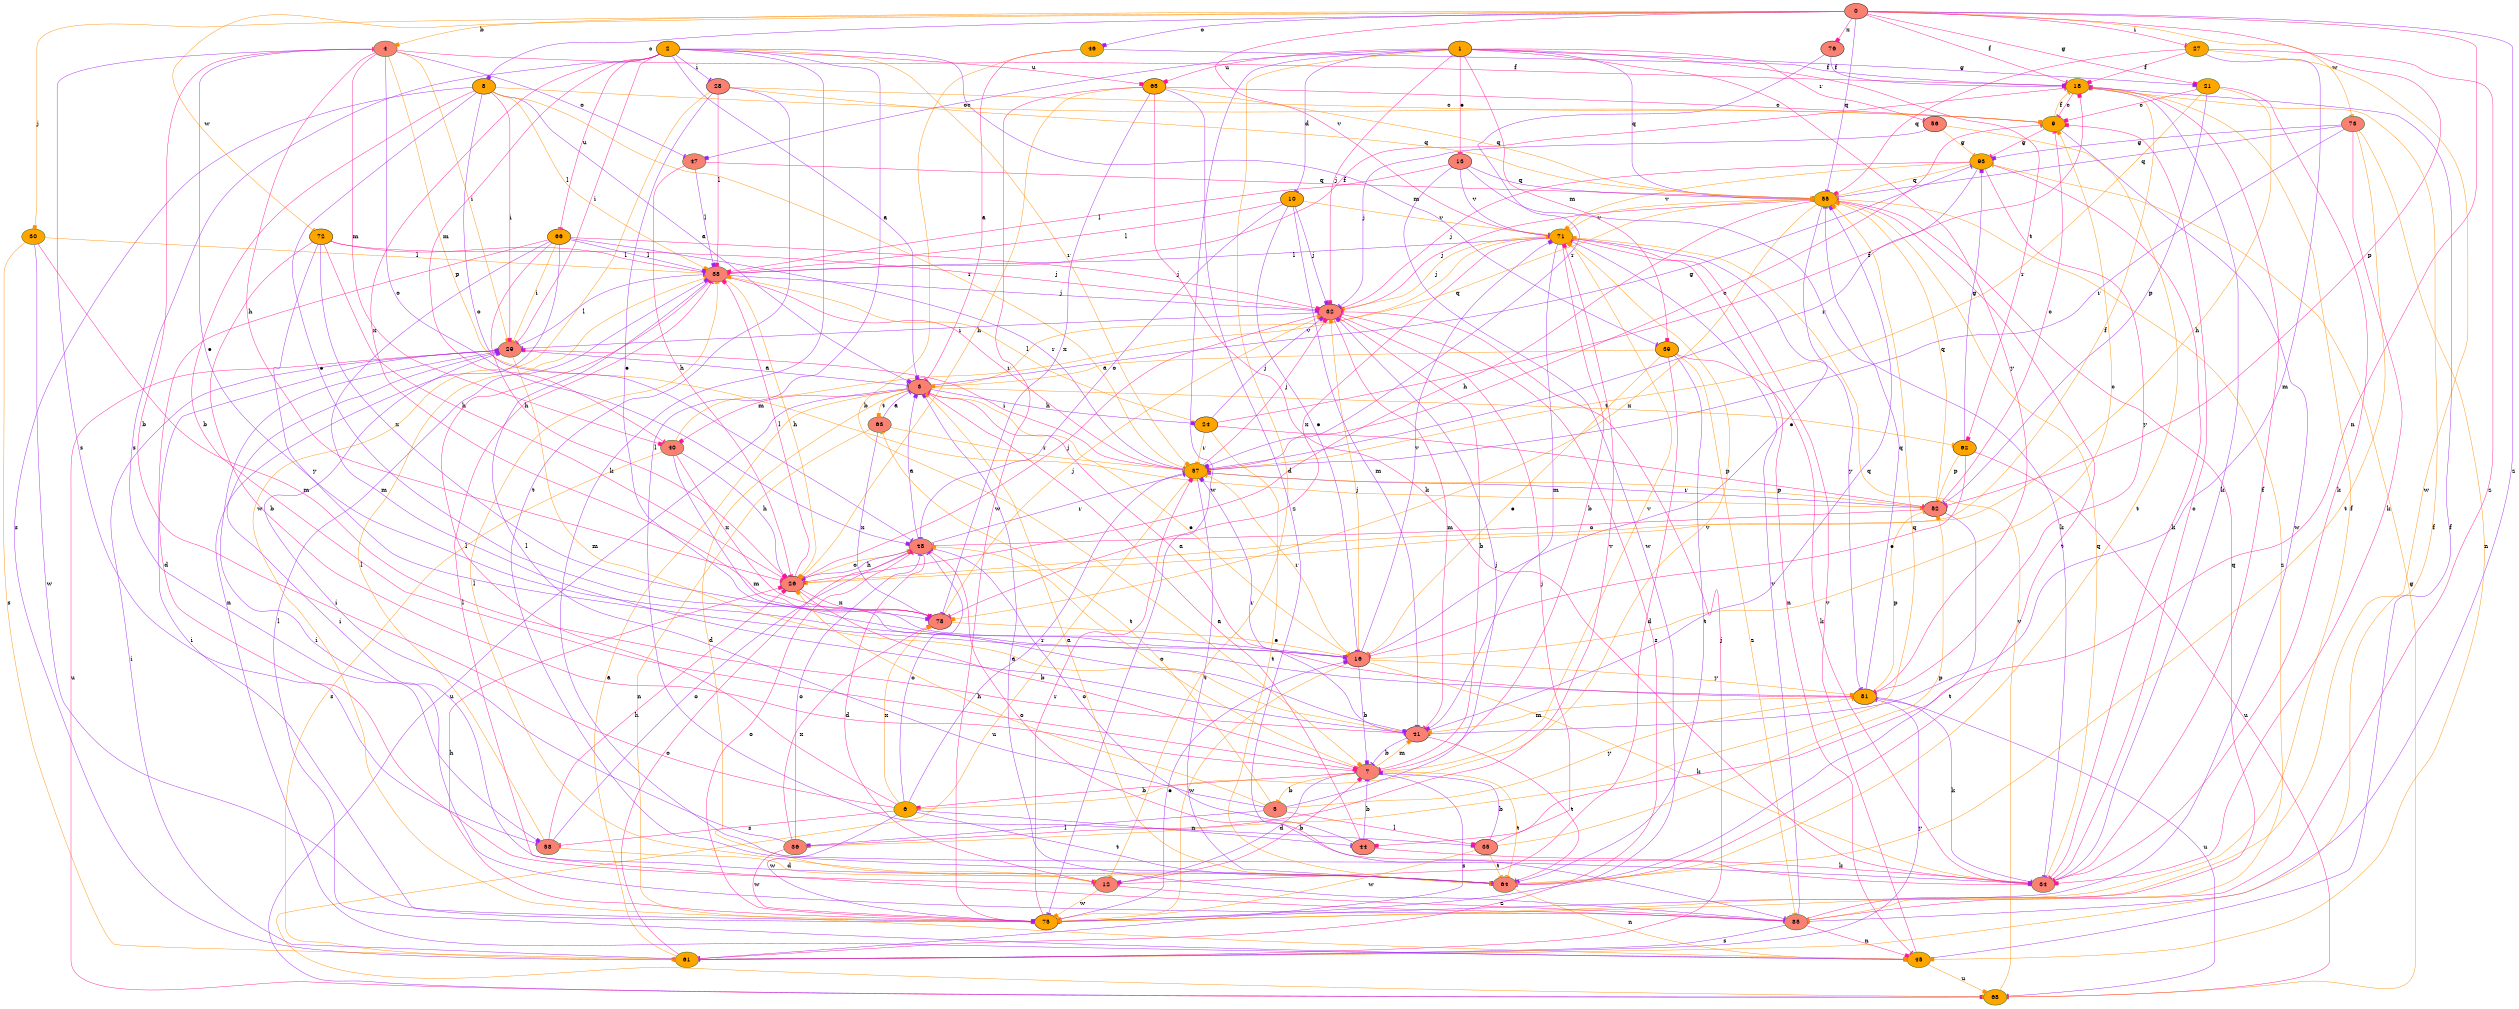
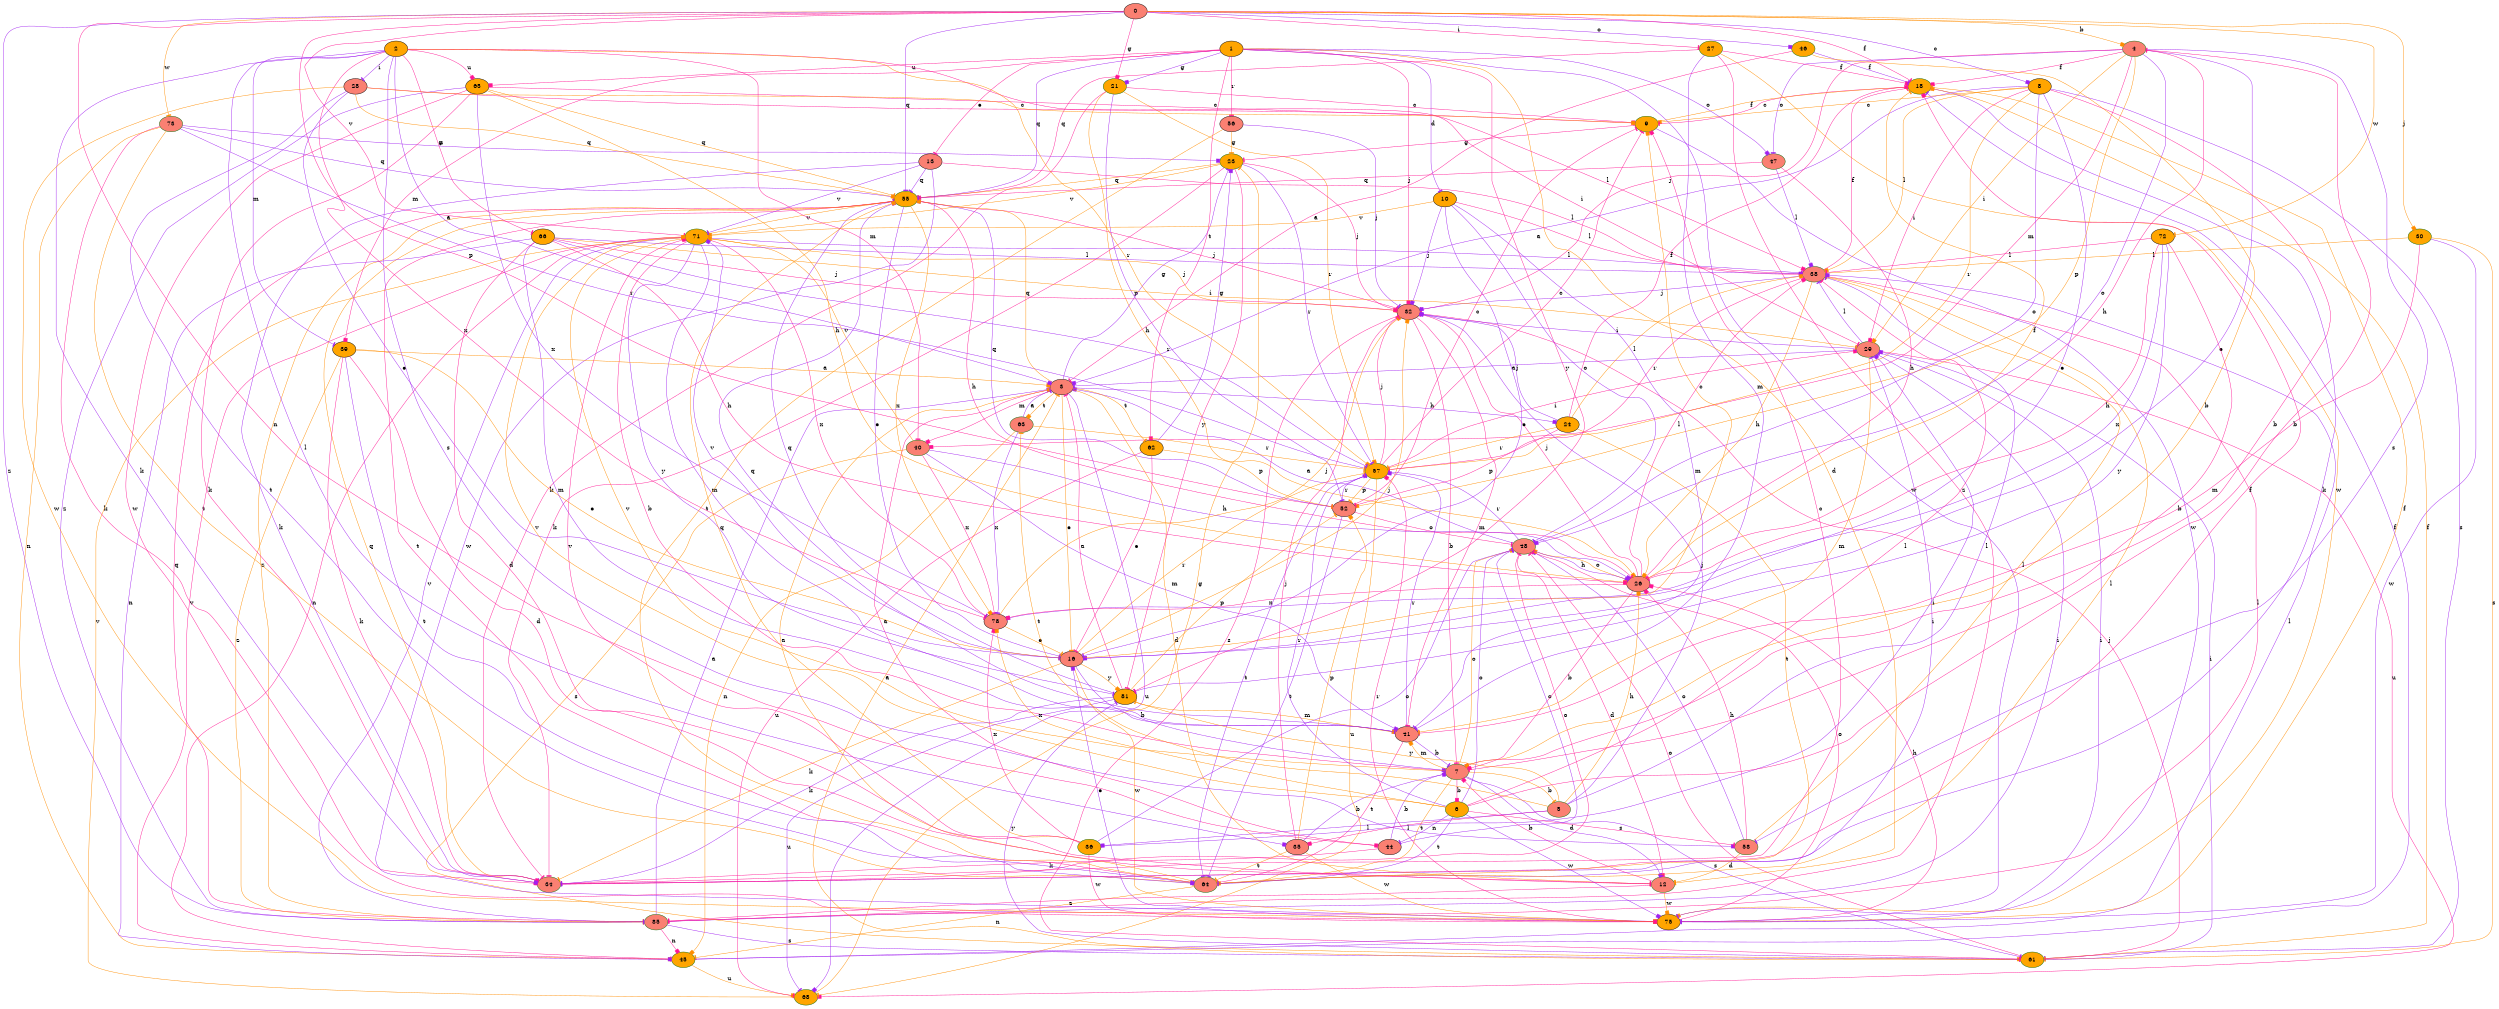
(1832, 49) -> none
(1982, 162) -> (1231, 162)
(775, 258) -> (1782, 172)
(1937, 333) -> (1048, 440)
(795, 847) -> (1089, 847)
(1675, 941) -> (946, 922)
